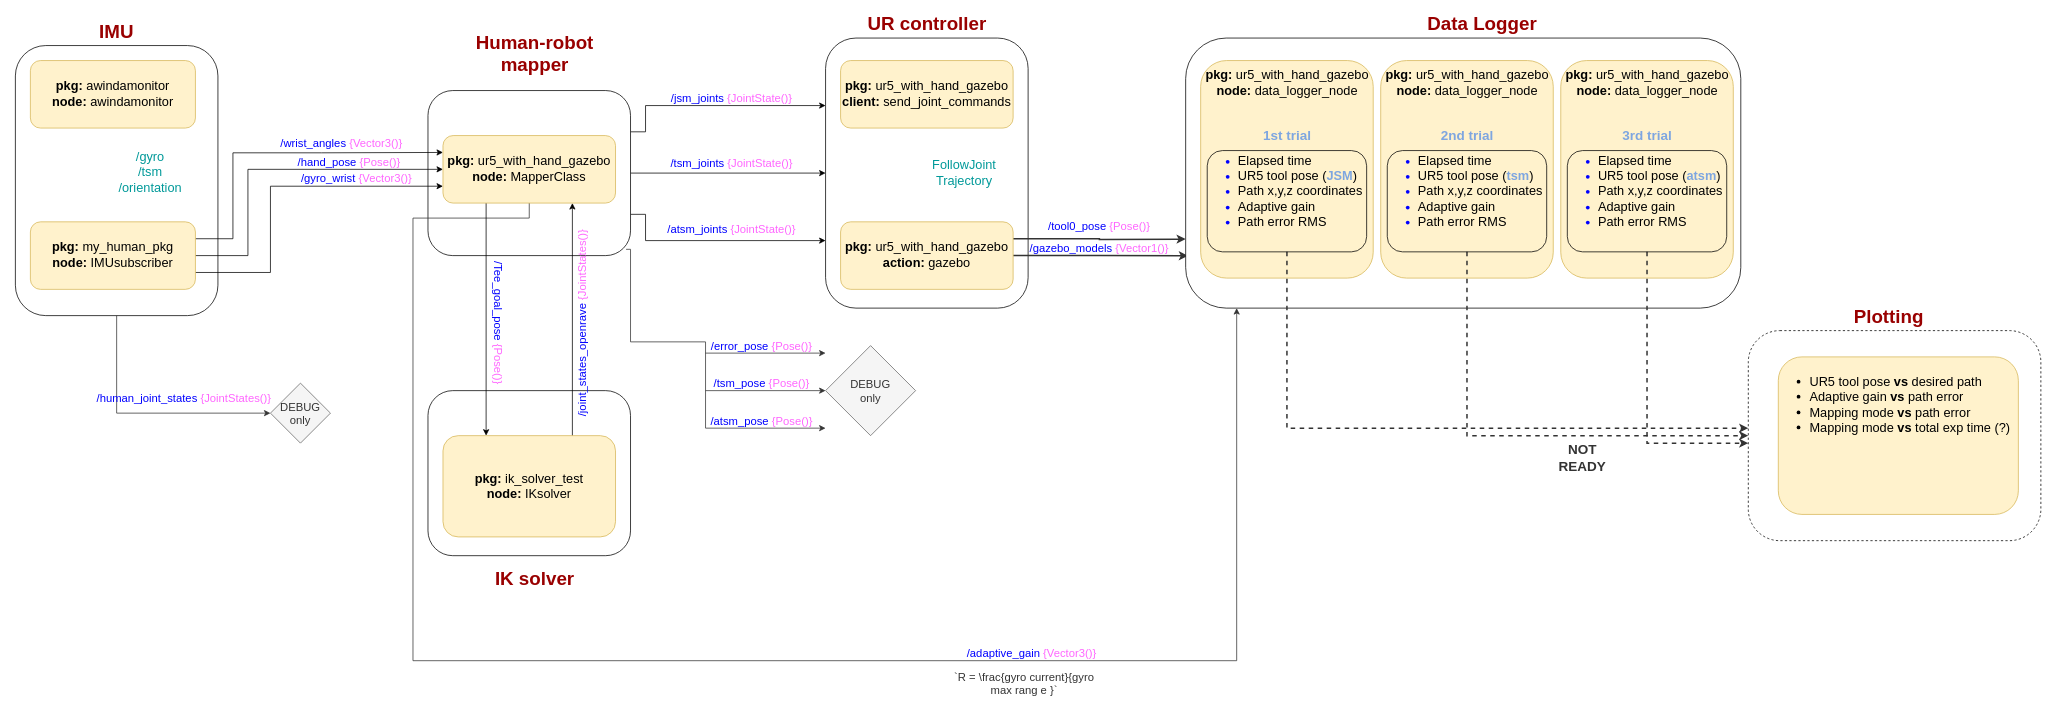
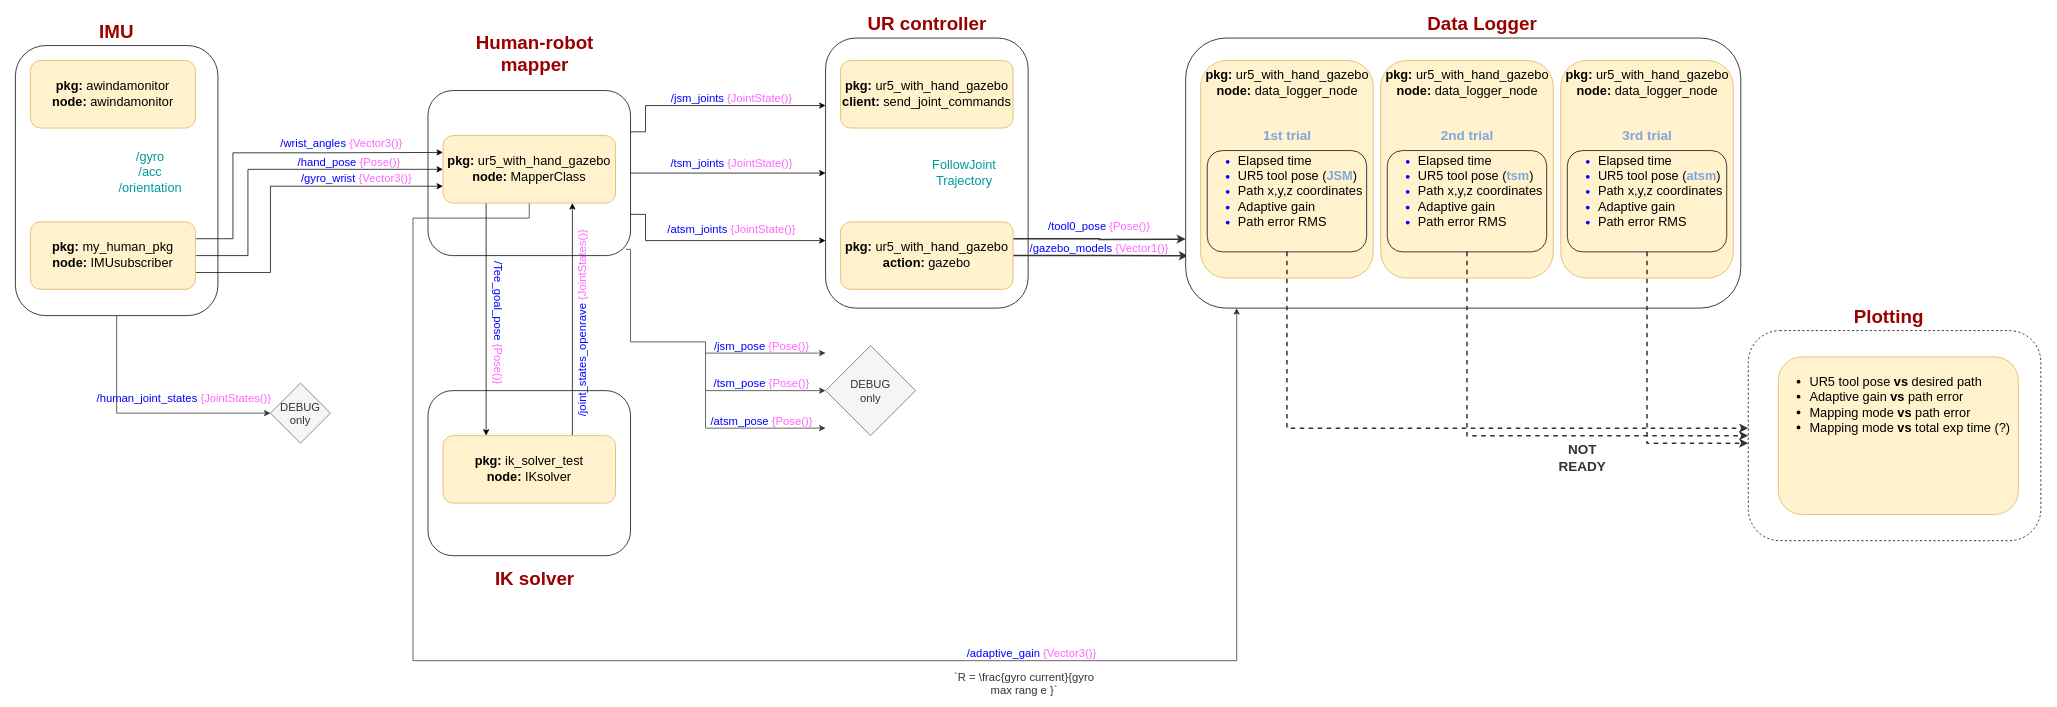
(150, 173) -> (150, 173)
(762, 345) -> (762, 345)
(529, 486) -> (529, 469)
